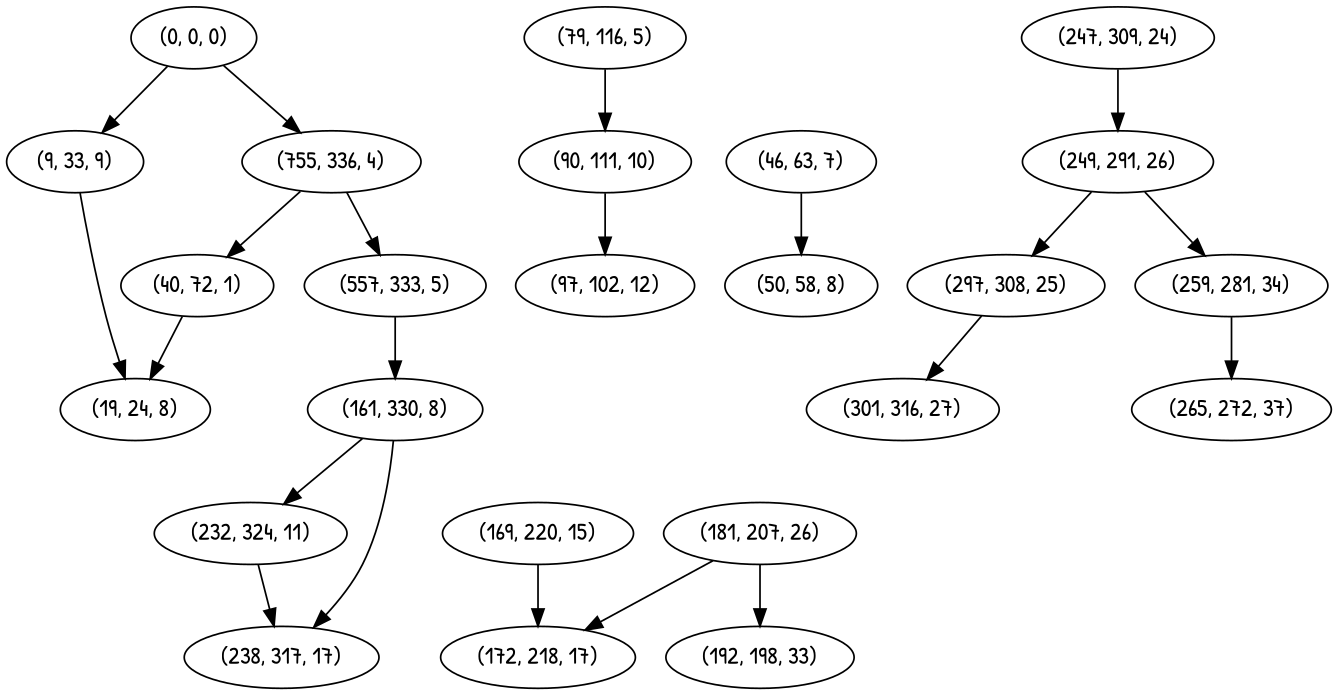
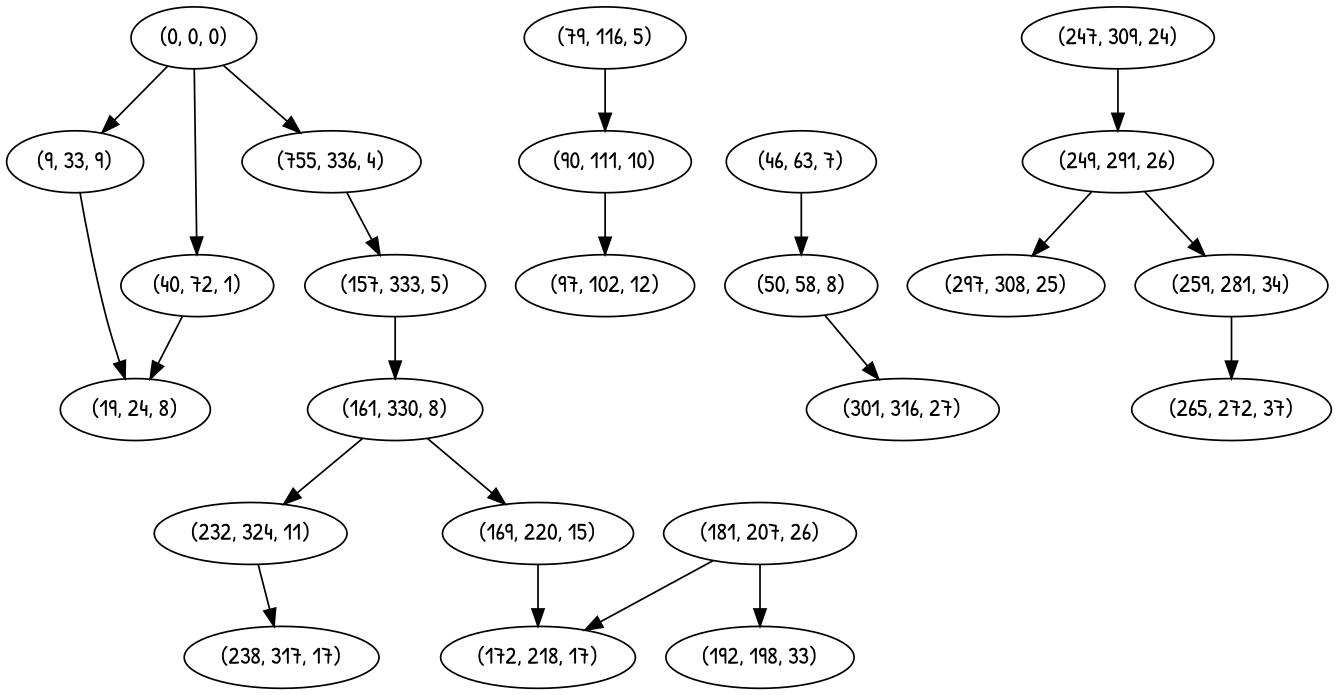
(270, 218) -> (195, 153)
(395, 286) -> (395, 286)
(960, 341) -> (846, 341)
(375, 534) -> (460, 466)
